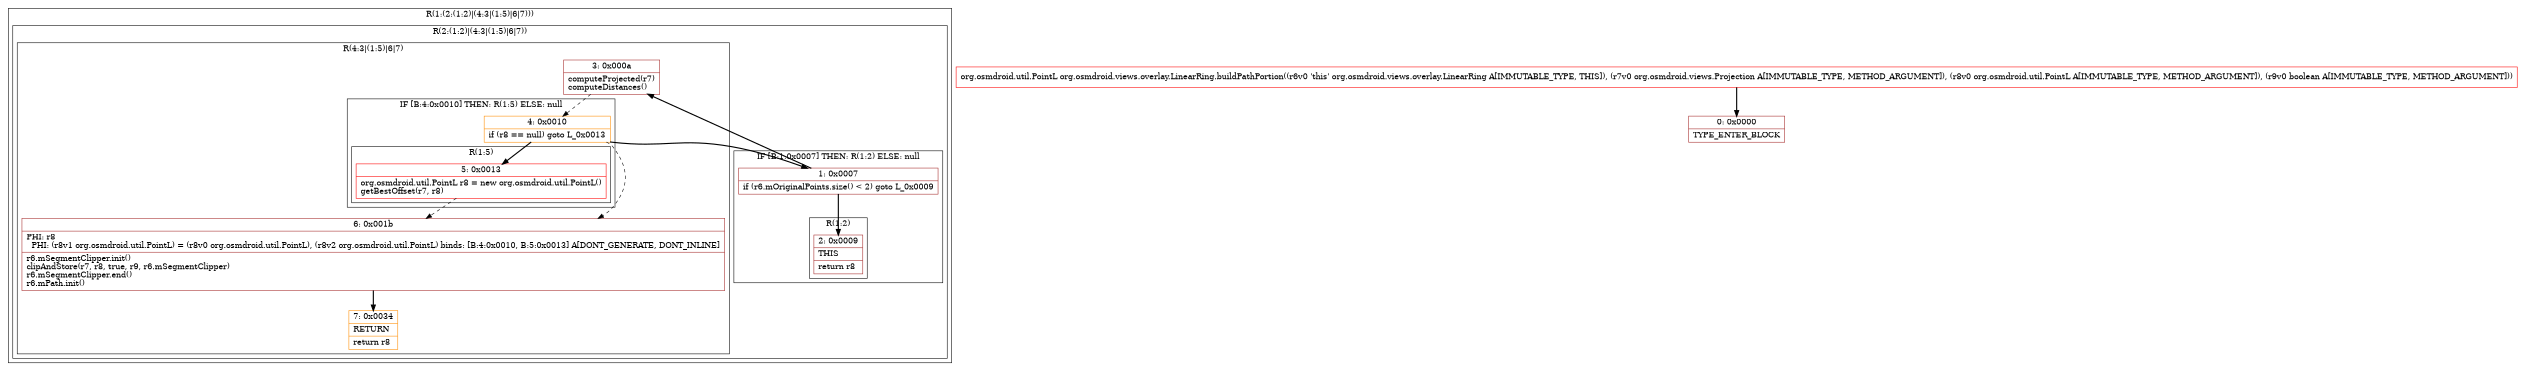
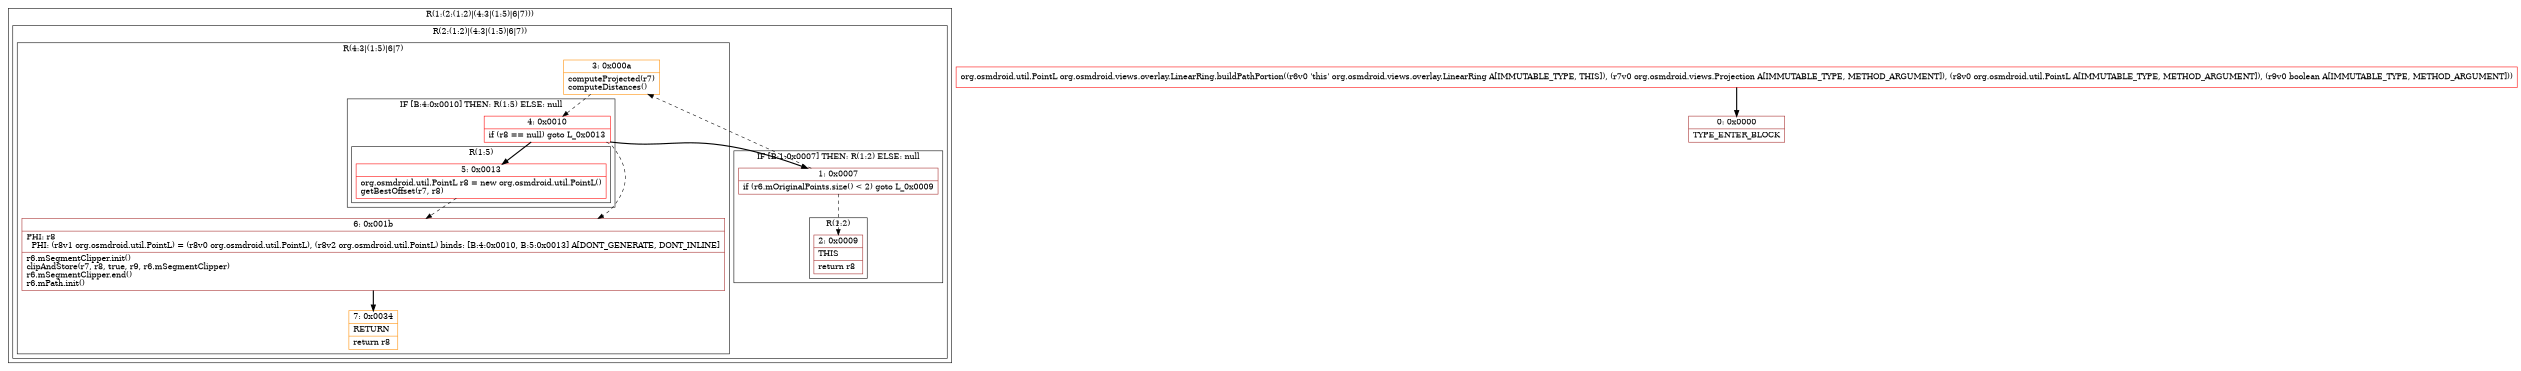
(612, 77) -> (612, 77)
(547, 129) -> (547, 129)
(736, 134) -> (736, 134)
(838, 212) -> (838, 212)
